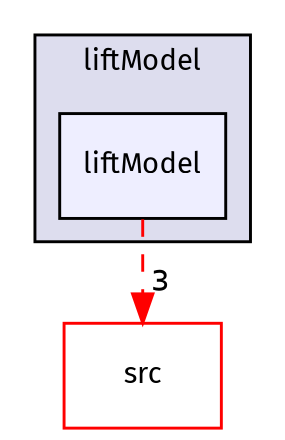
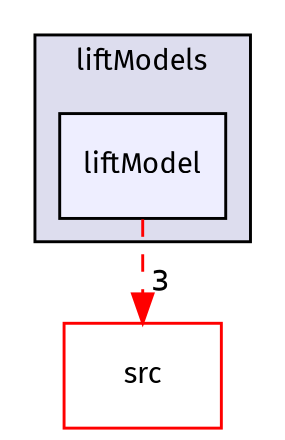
(143, 63) -> (143, 63)
